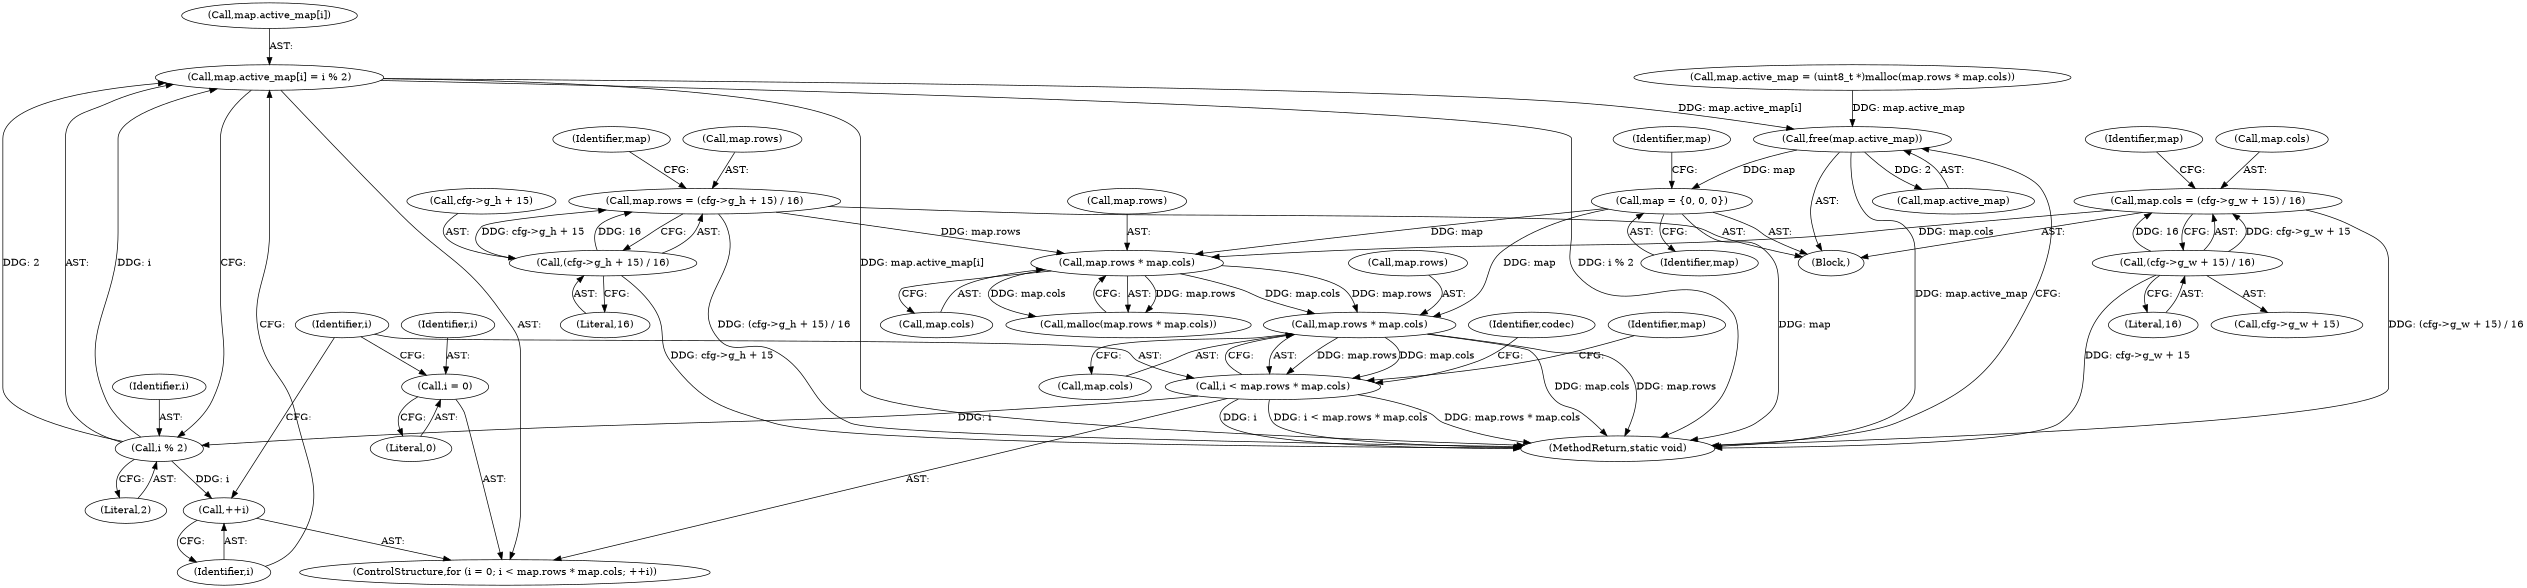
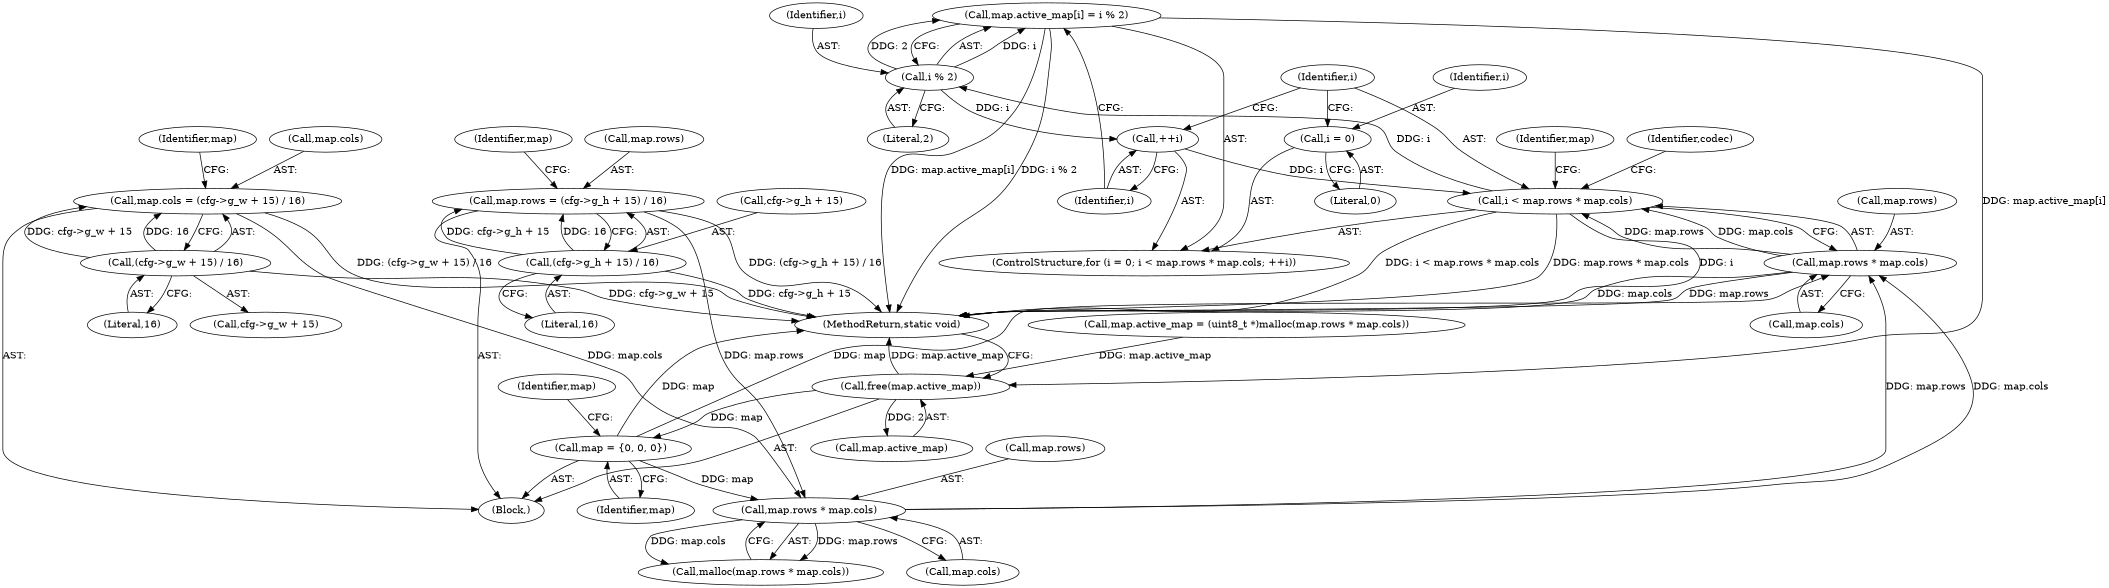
(270, 16) -> none
none -> (1323, 180)
